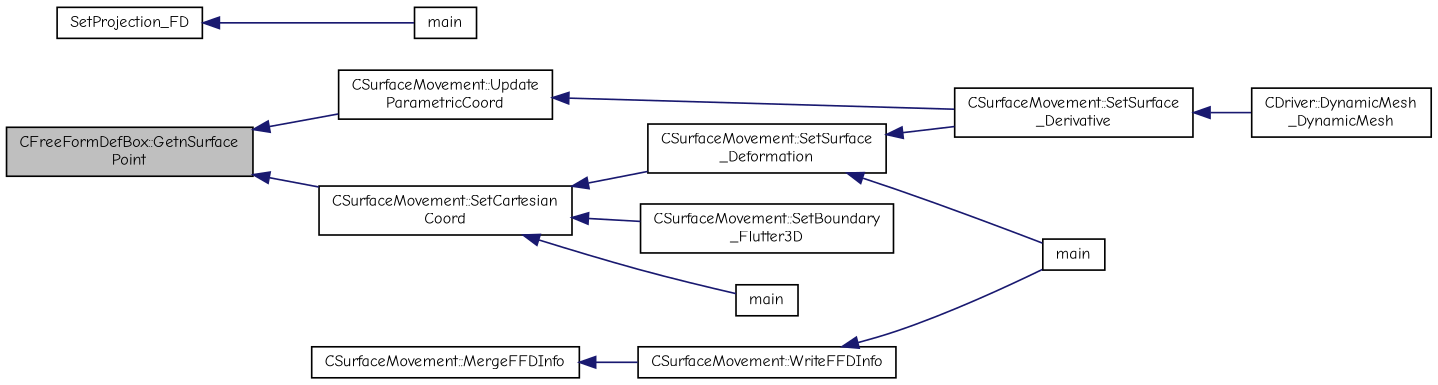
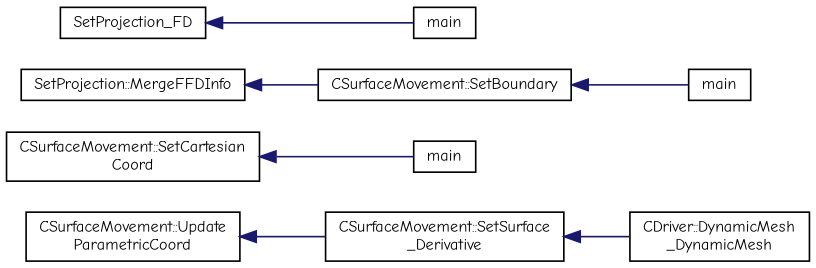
(767, 149) -> none
(130, 152) -> none
(767, 228) -> none
(446, 362) -> (133, 85)
(767, 362) -> (445, 85)
